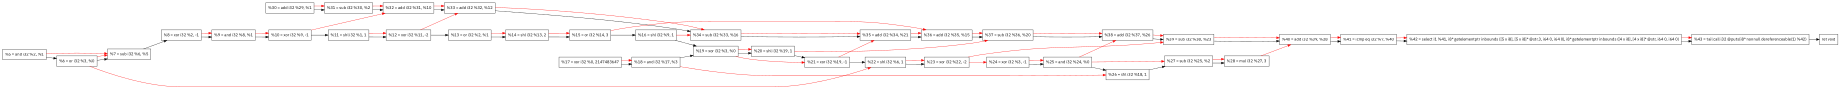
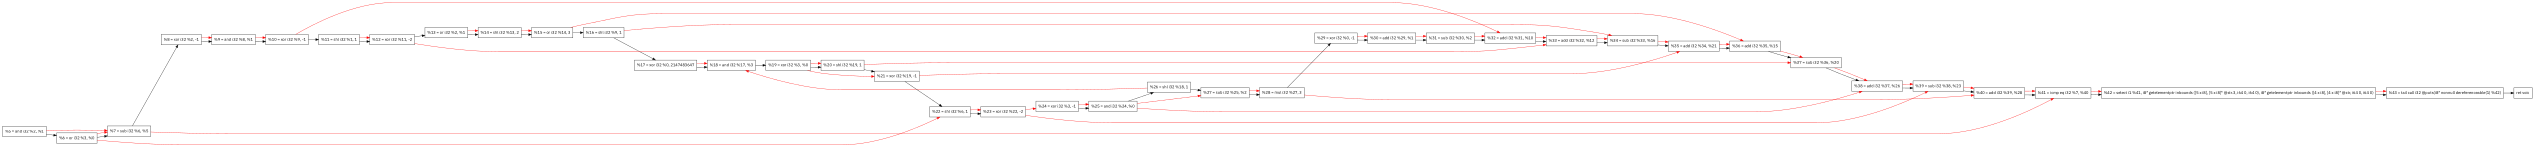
none -> (1336, 38)
(684, 43) -> (633, 48)
(891, 76) -> (947, 90)
none -> (1104, 134)
